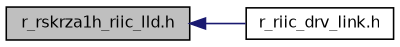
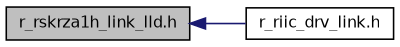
(98, 24) -> (98, 24)
